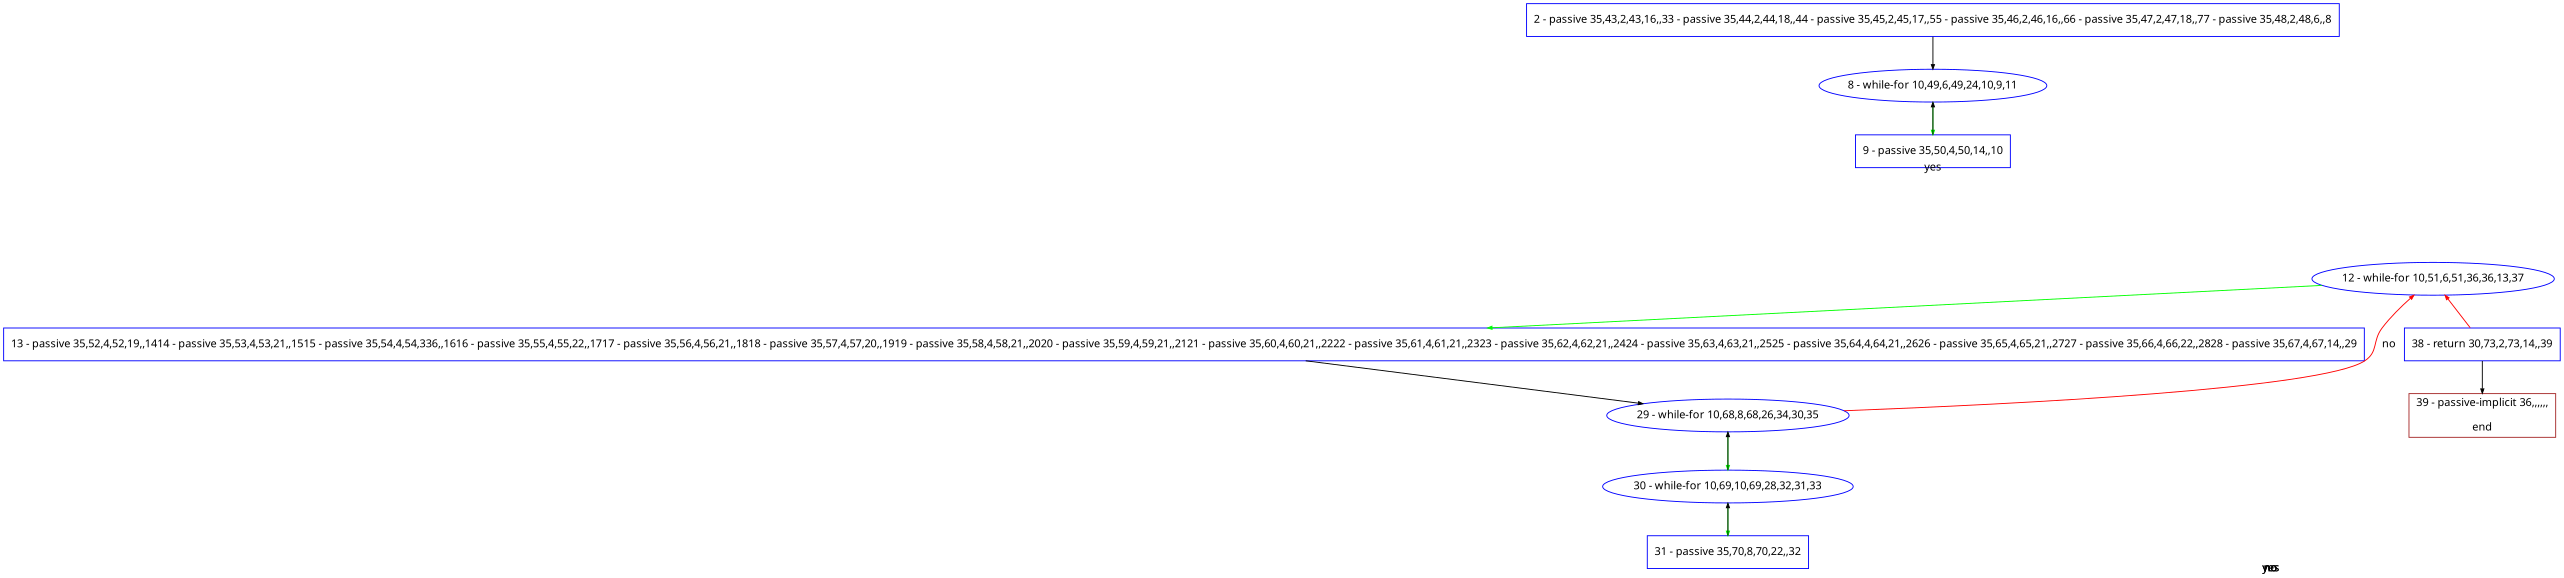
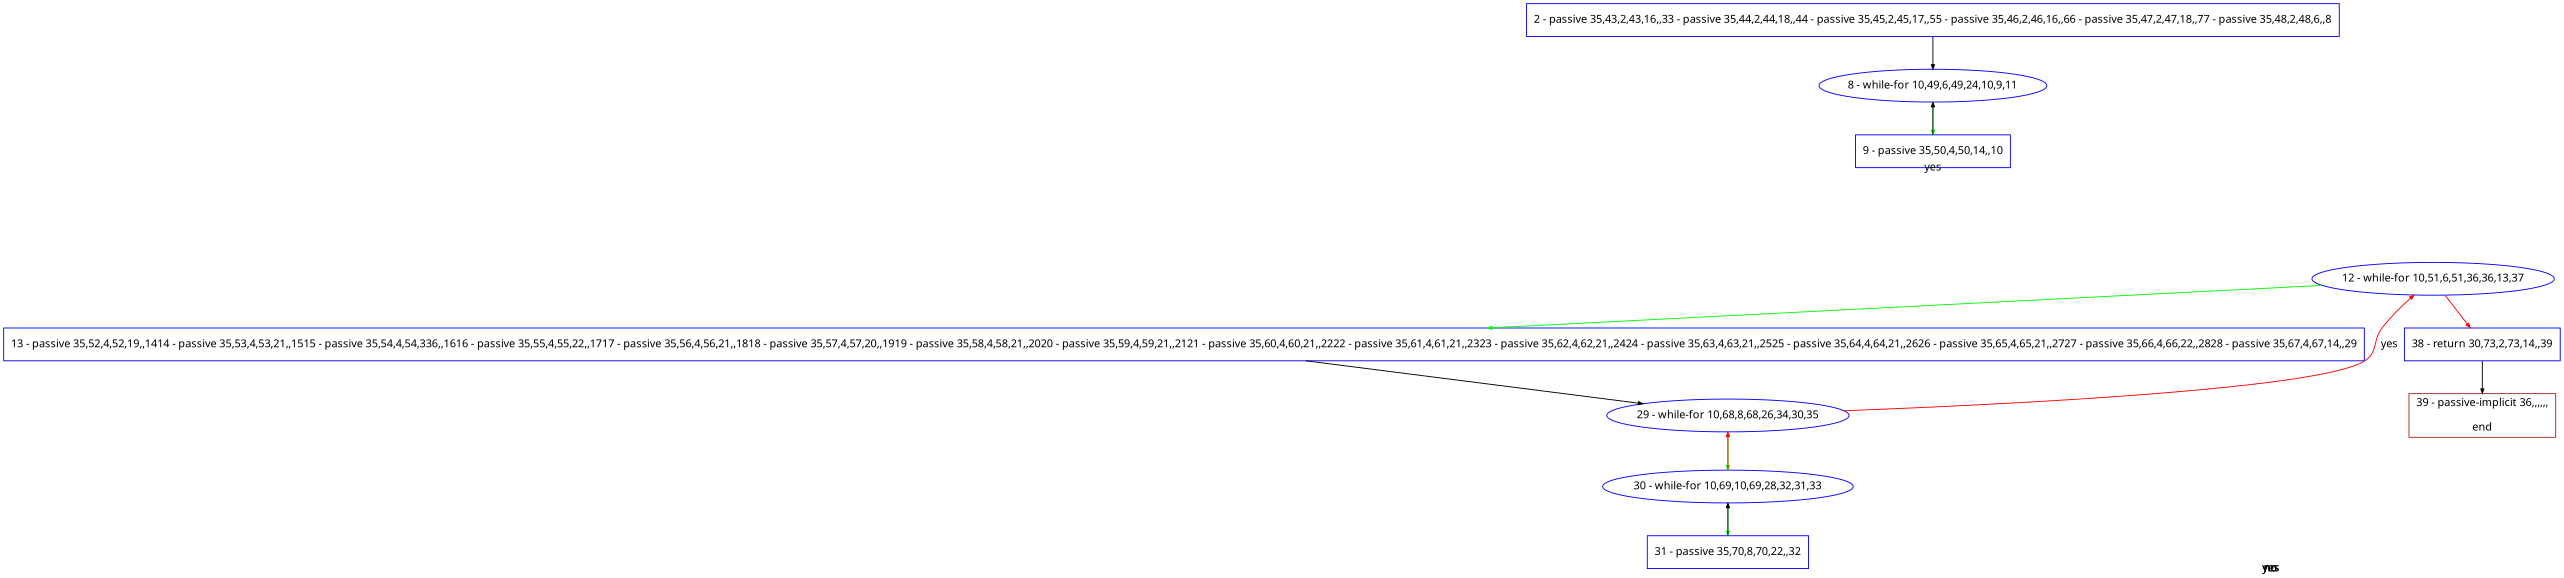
(2459, 313) -> (2456, 310)
(2389, 344) -> (2389, 344)
(1728, 453) -> (1728, 453)
